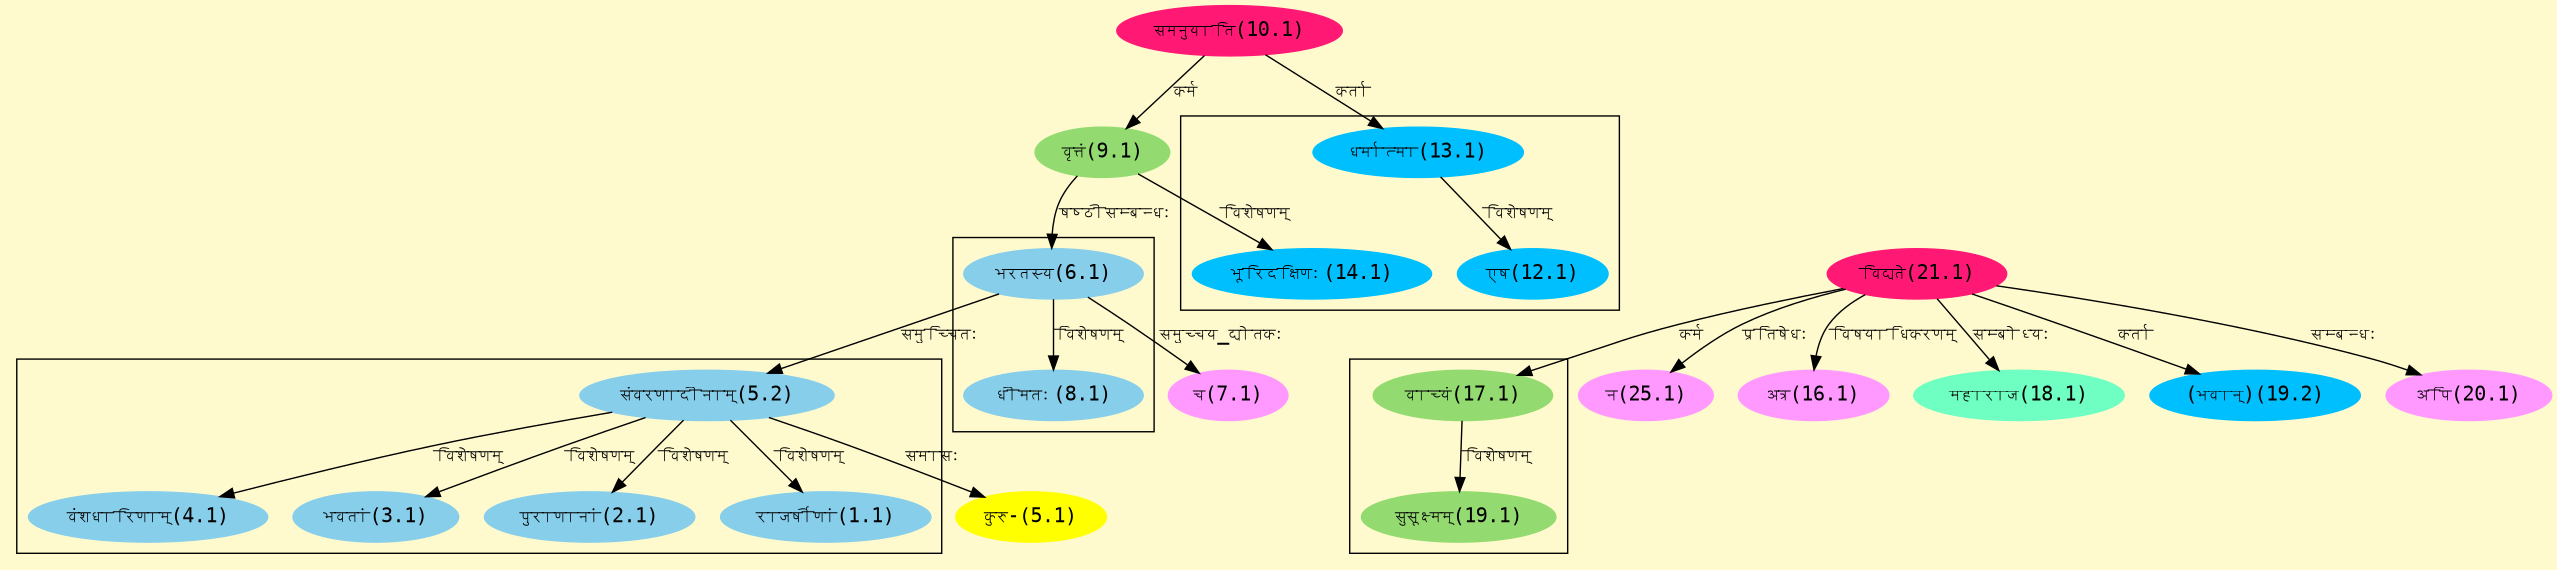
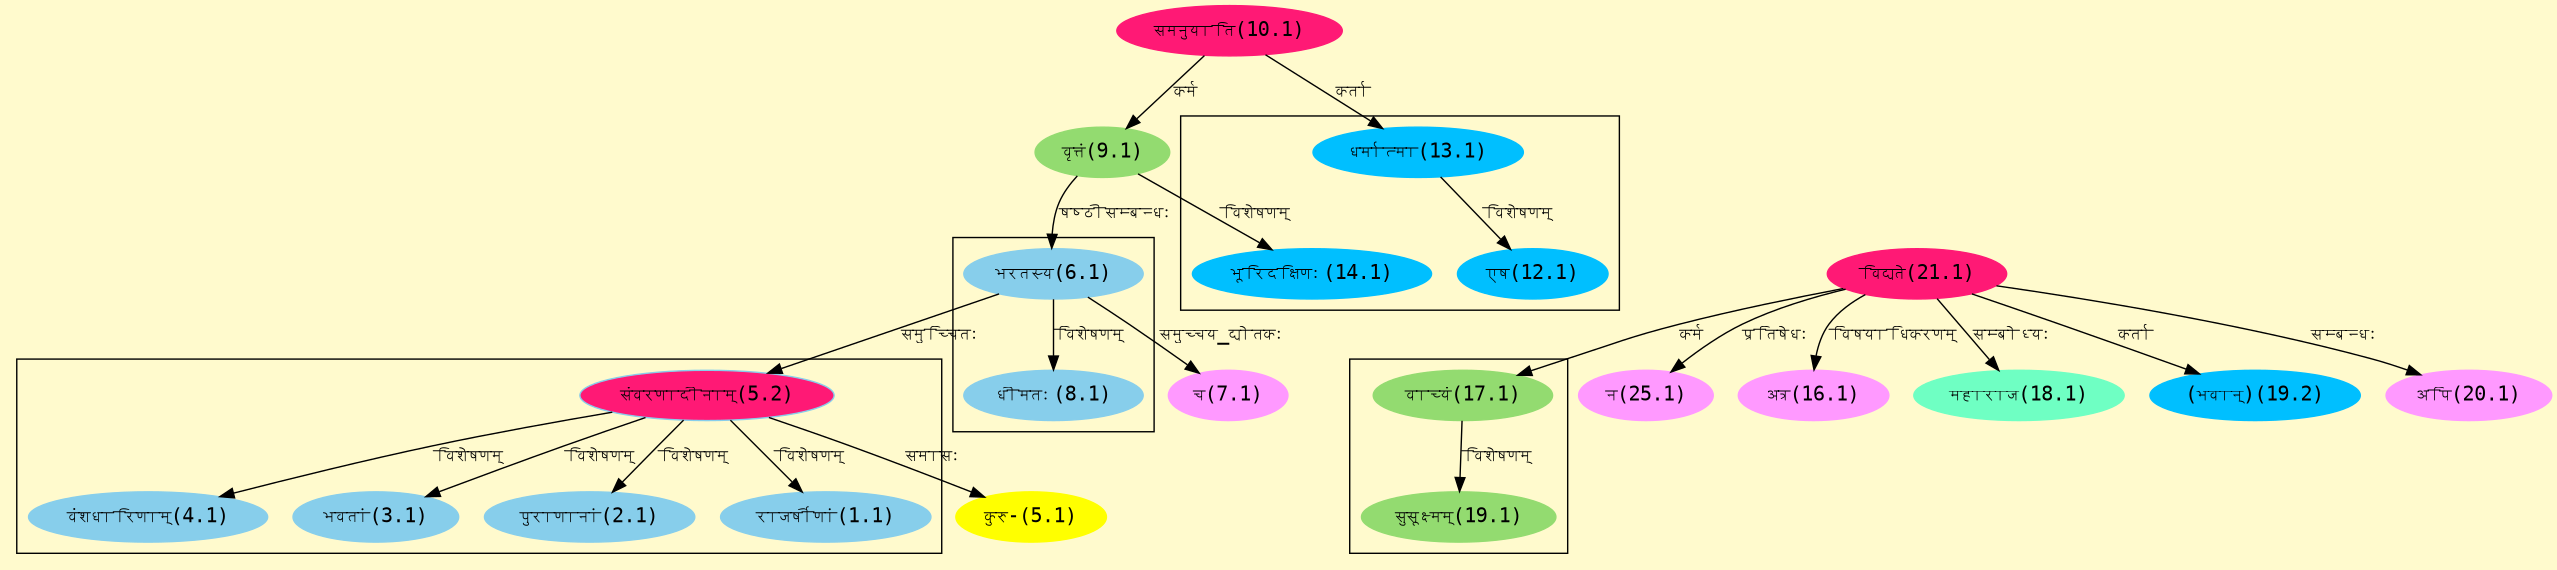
(707, 395) -> (707, 395)
